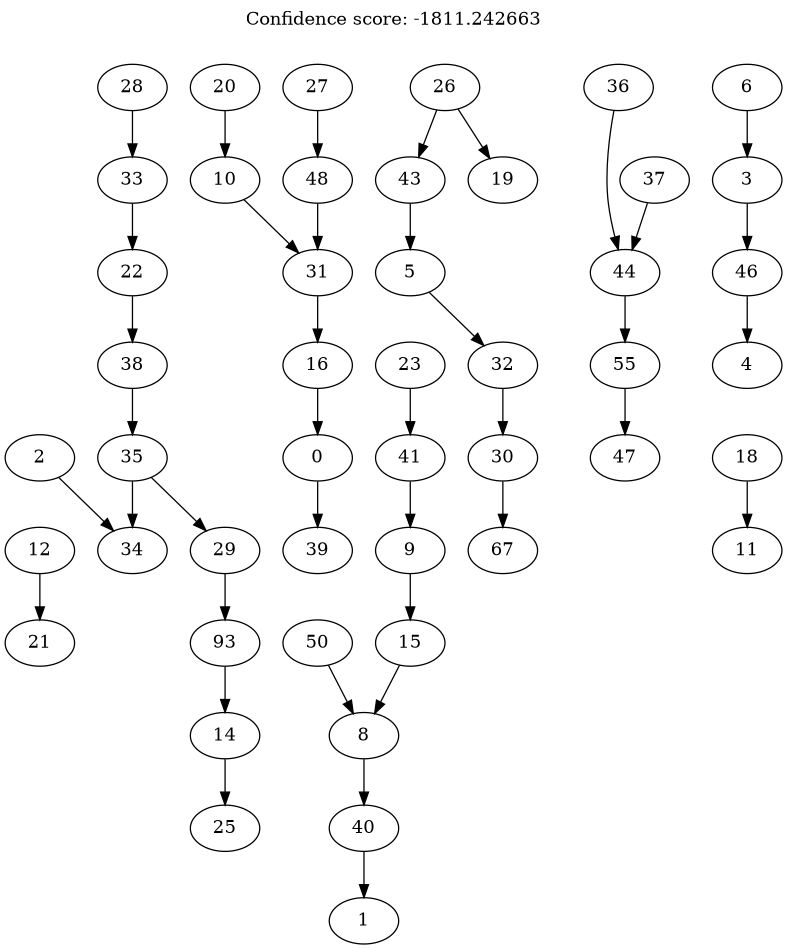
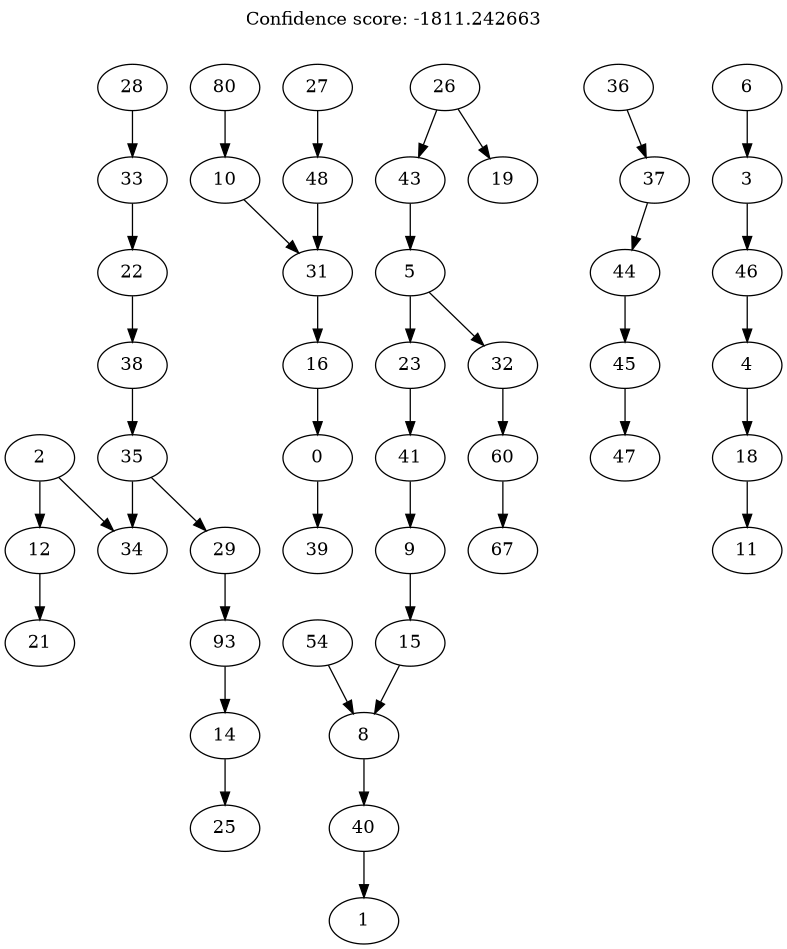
(225, 87) -> (225, 87)
(607, 174) -> (634, 128)
none -> (410, 313)
(625, 365) -> (625, 365)
none -> (747, 405)
(503, 458) -> (503, 458)
none -> (40, 498)
(318, 643) -> (318, 643)
